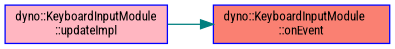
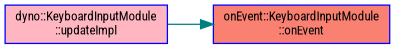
(302, 24) -> (302, 24)
